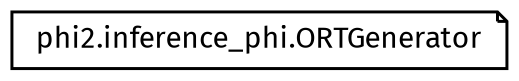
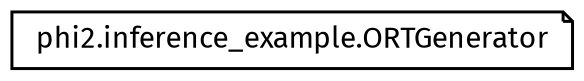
(259, 40) -> (292, 40)
